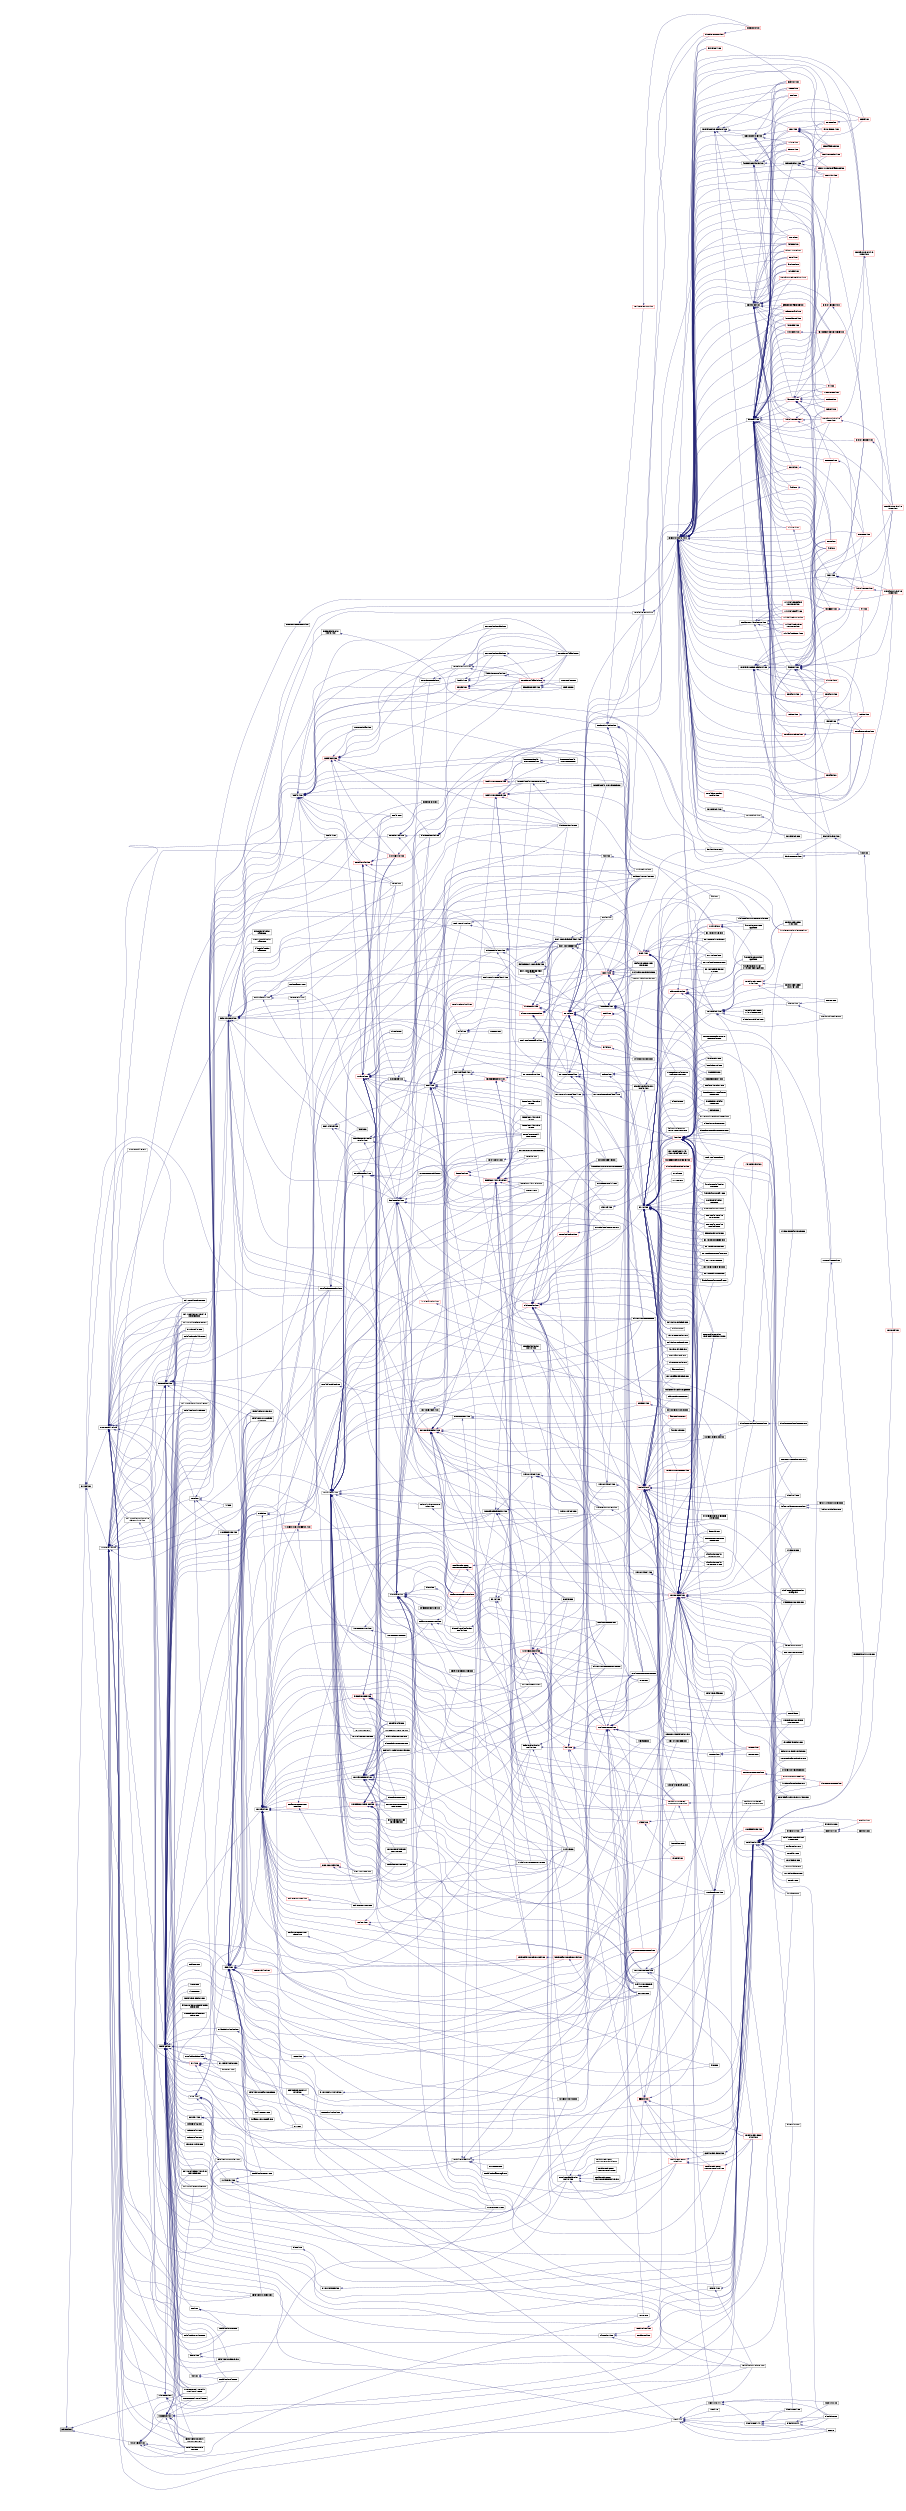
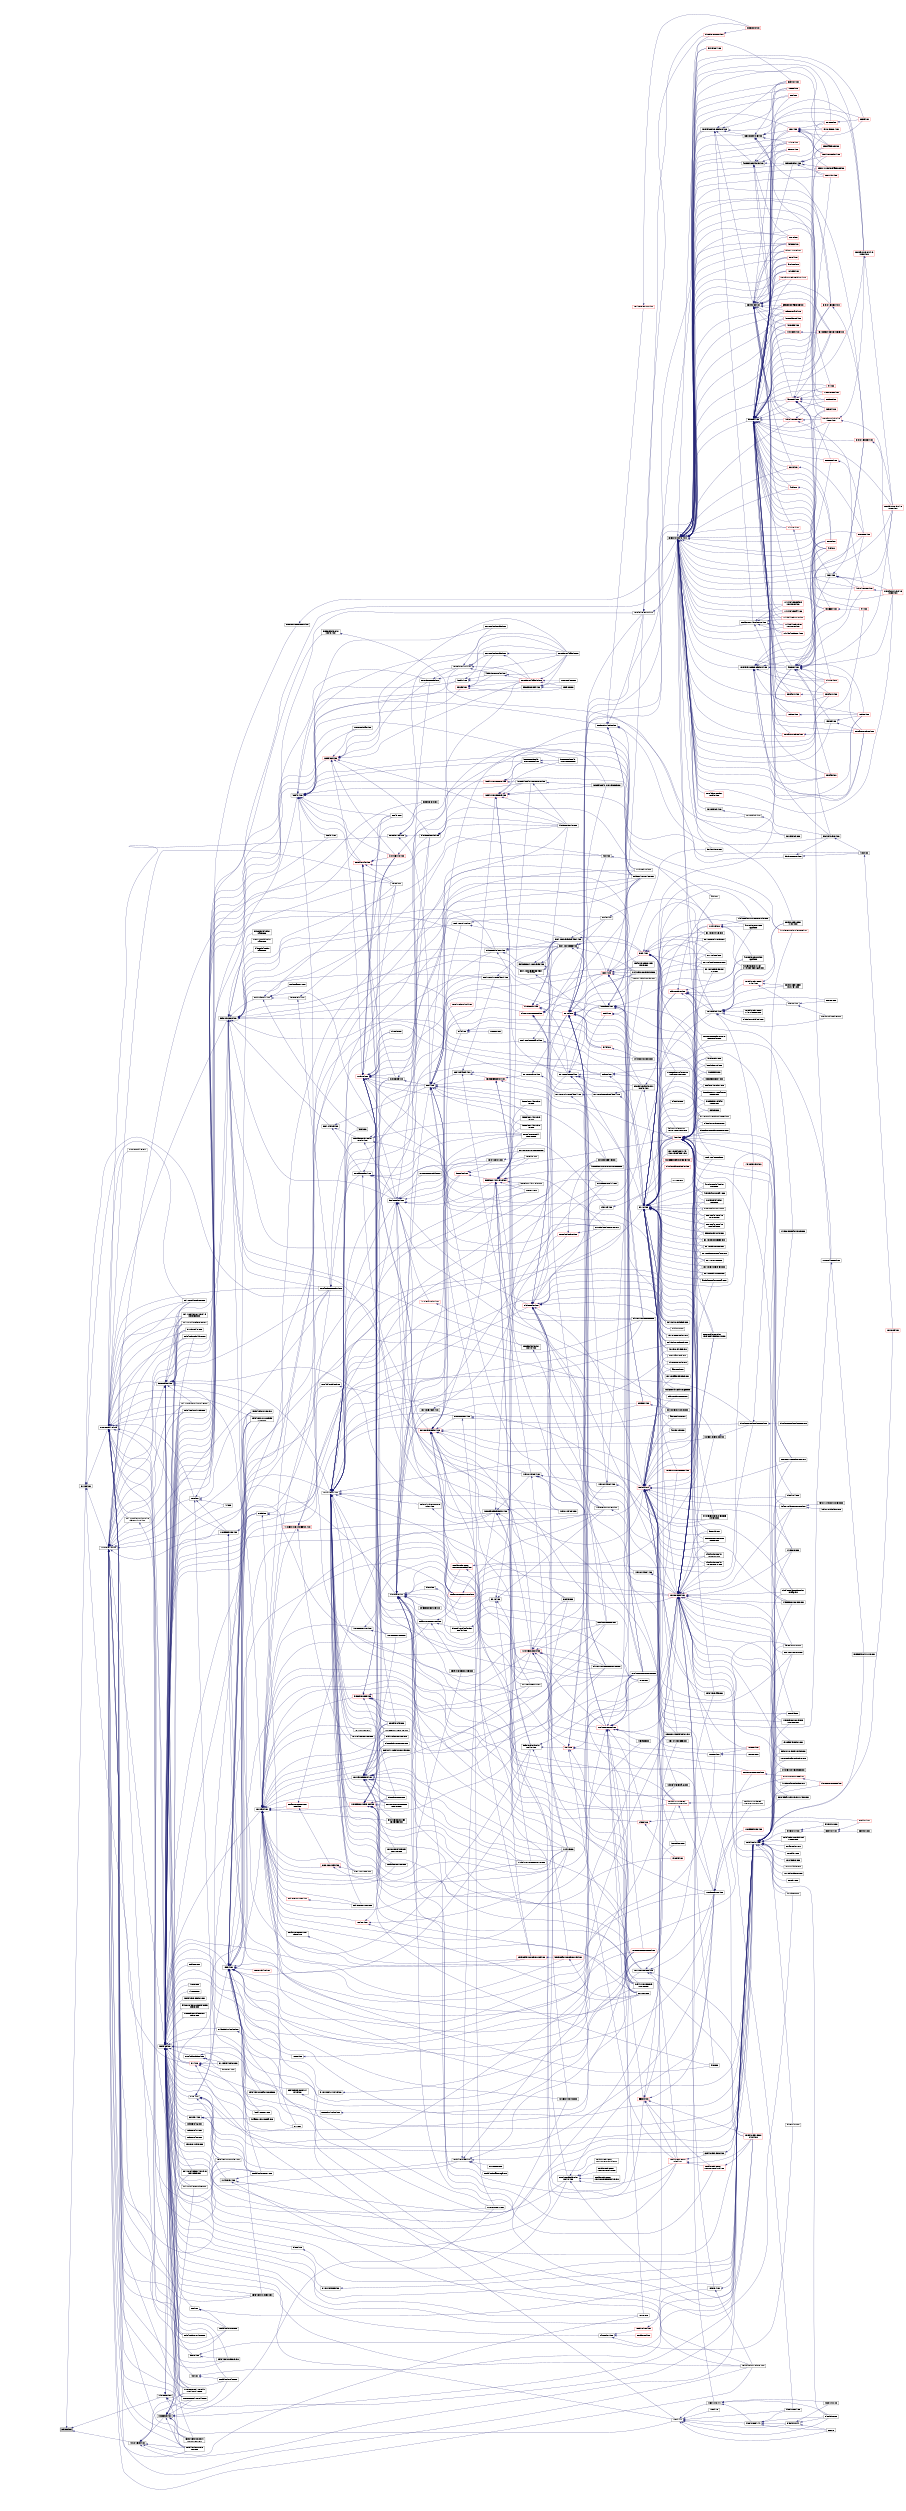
(678, 1174) -> none
(678, 1417) -> (678, 1417)
